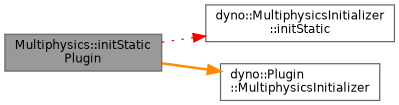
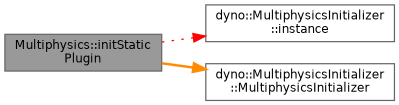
(300, 23) -> (300, 23)
(300, 82) -> (300, 82)
